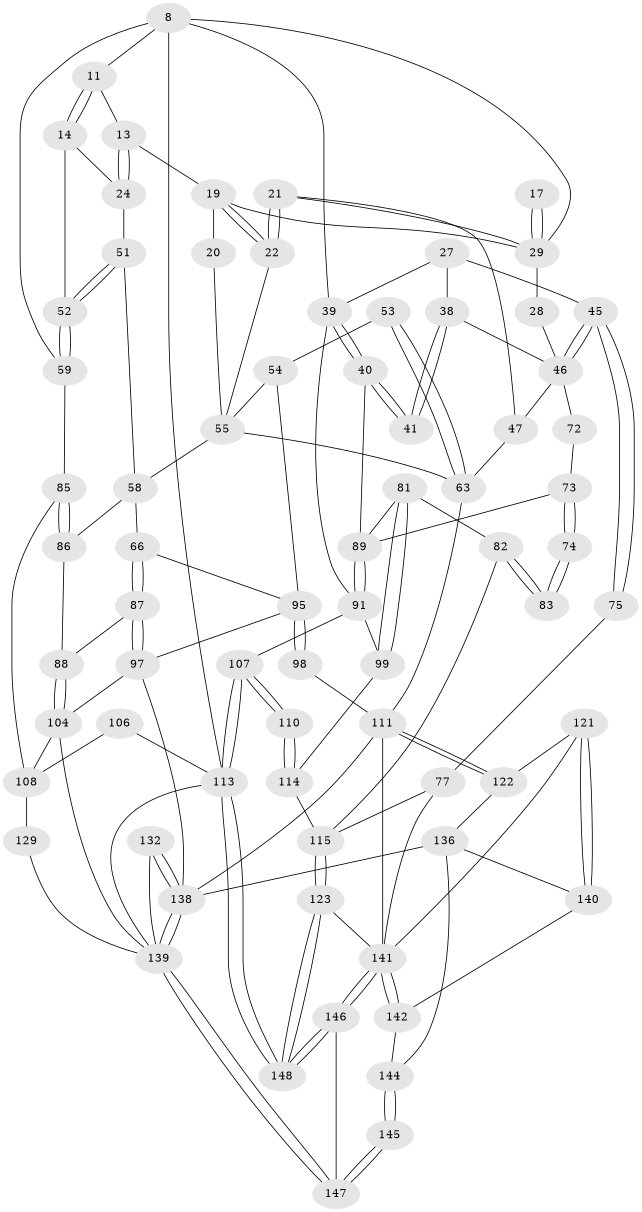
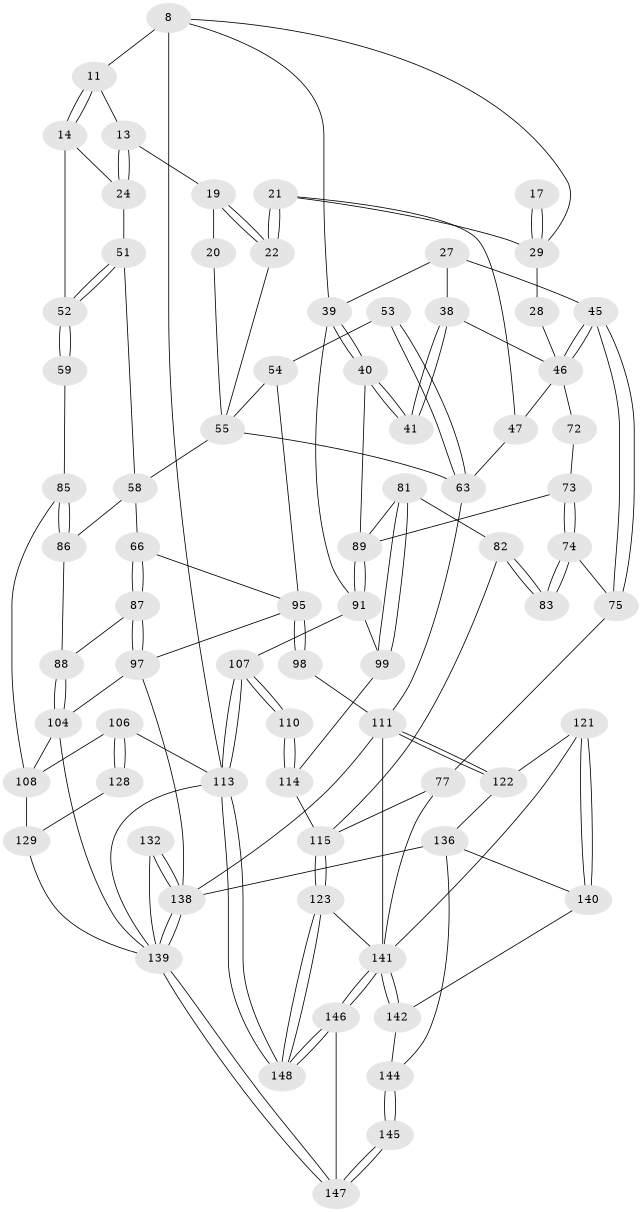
(20, 159) -> none
(373, 228) -> none
none -> (593, 577)
none -> (120, 782)
